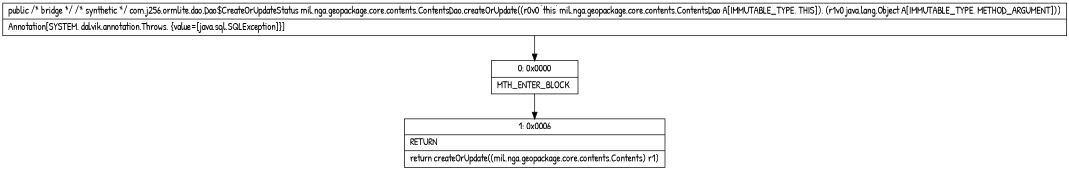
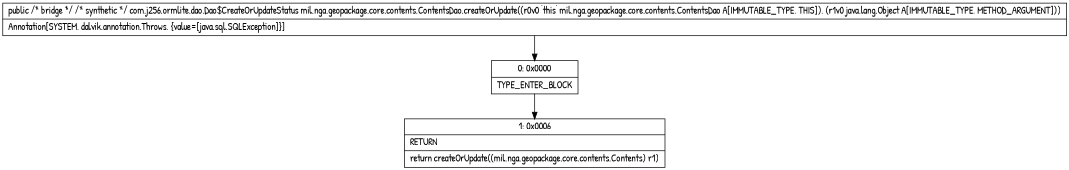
(534, 85) -> (535, 85)
